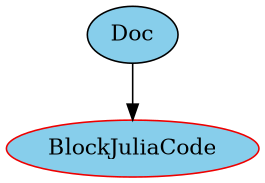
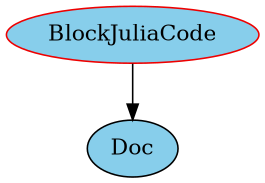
(133, 84) -> (133, 84)
